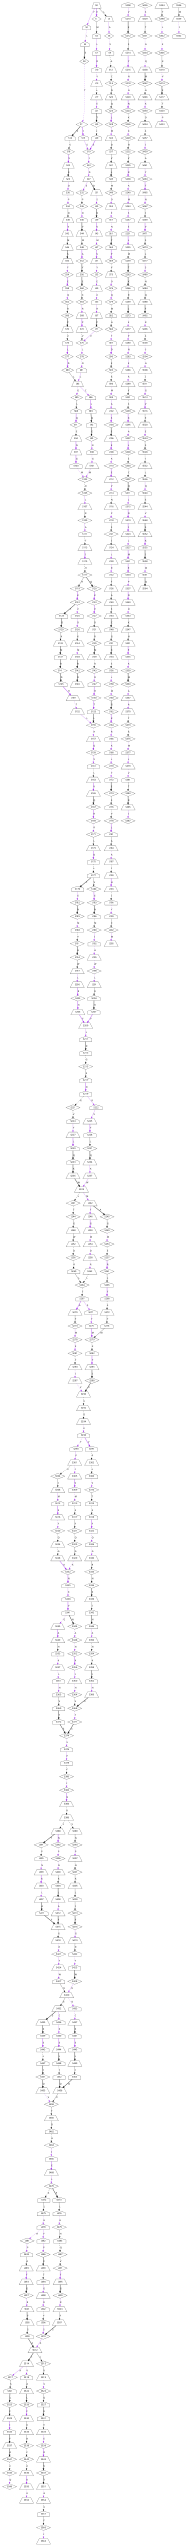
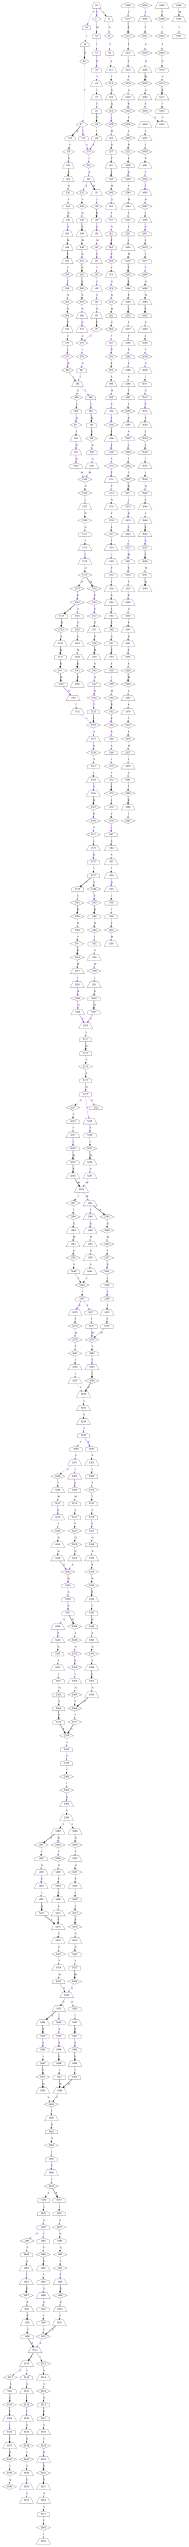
(145, 117) -> (152, 117)
(93, 1113) -> (87, 1107)
